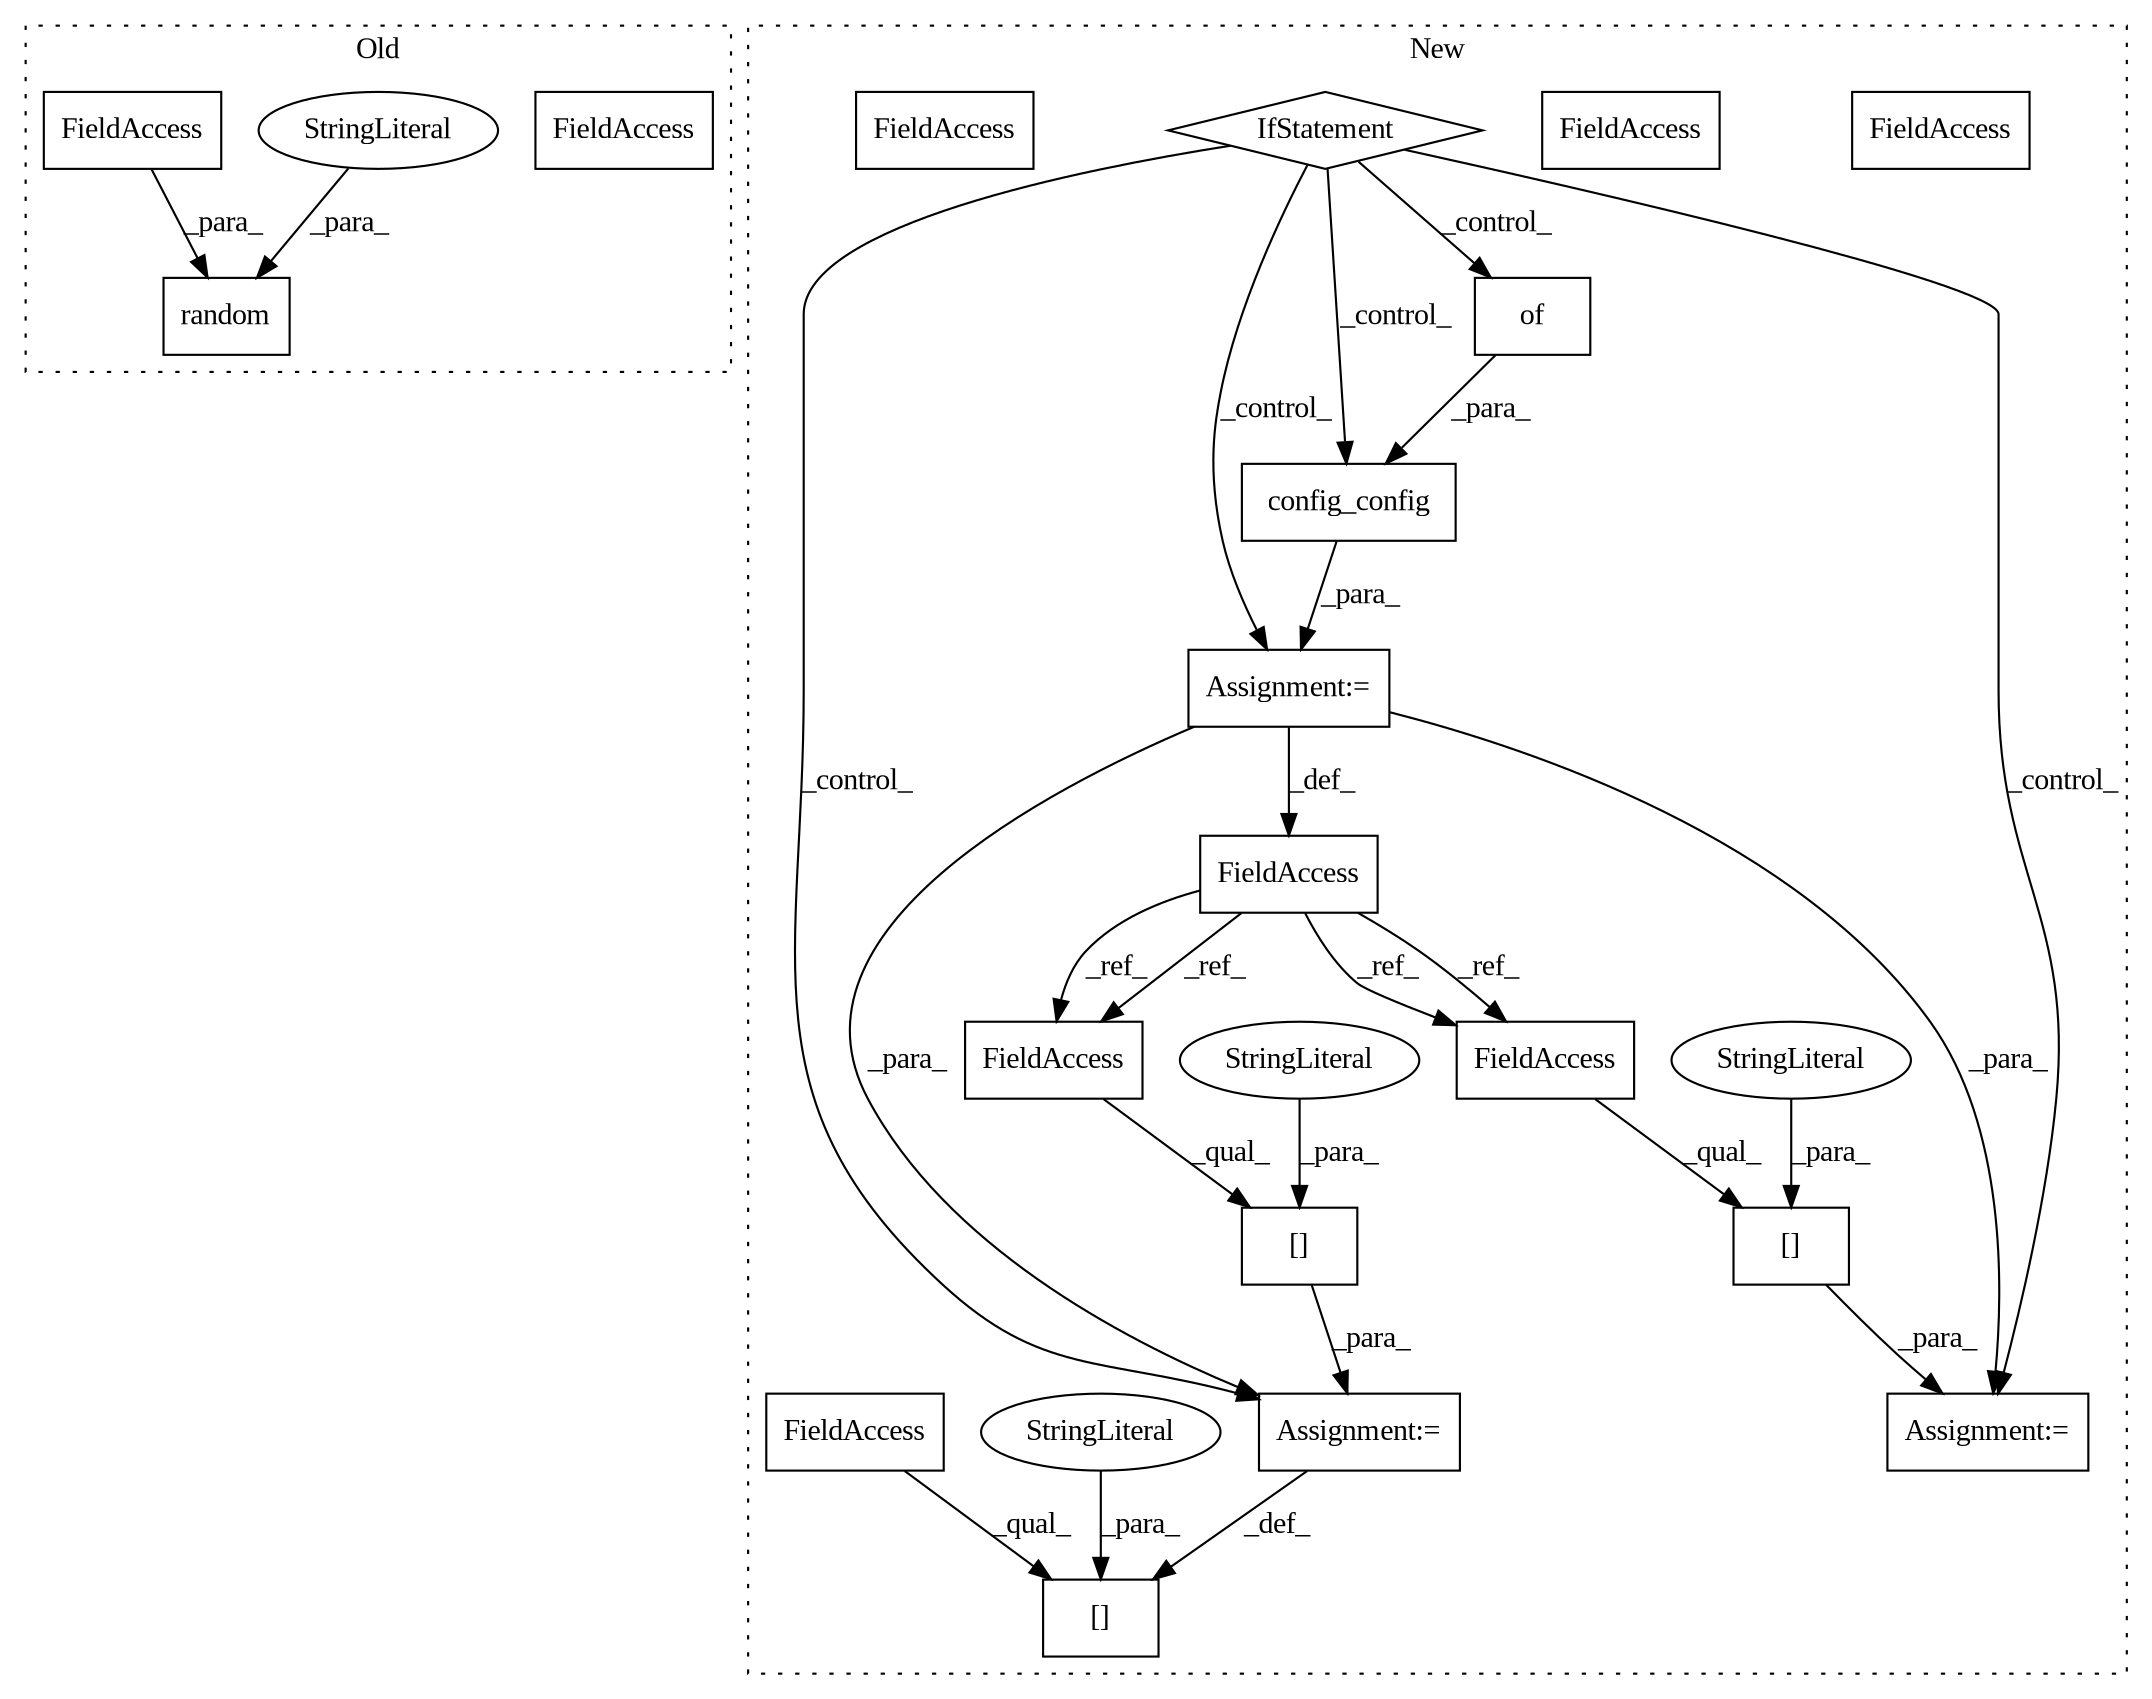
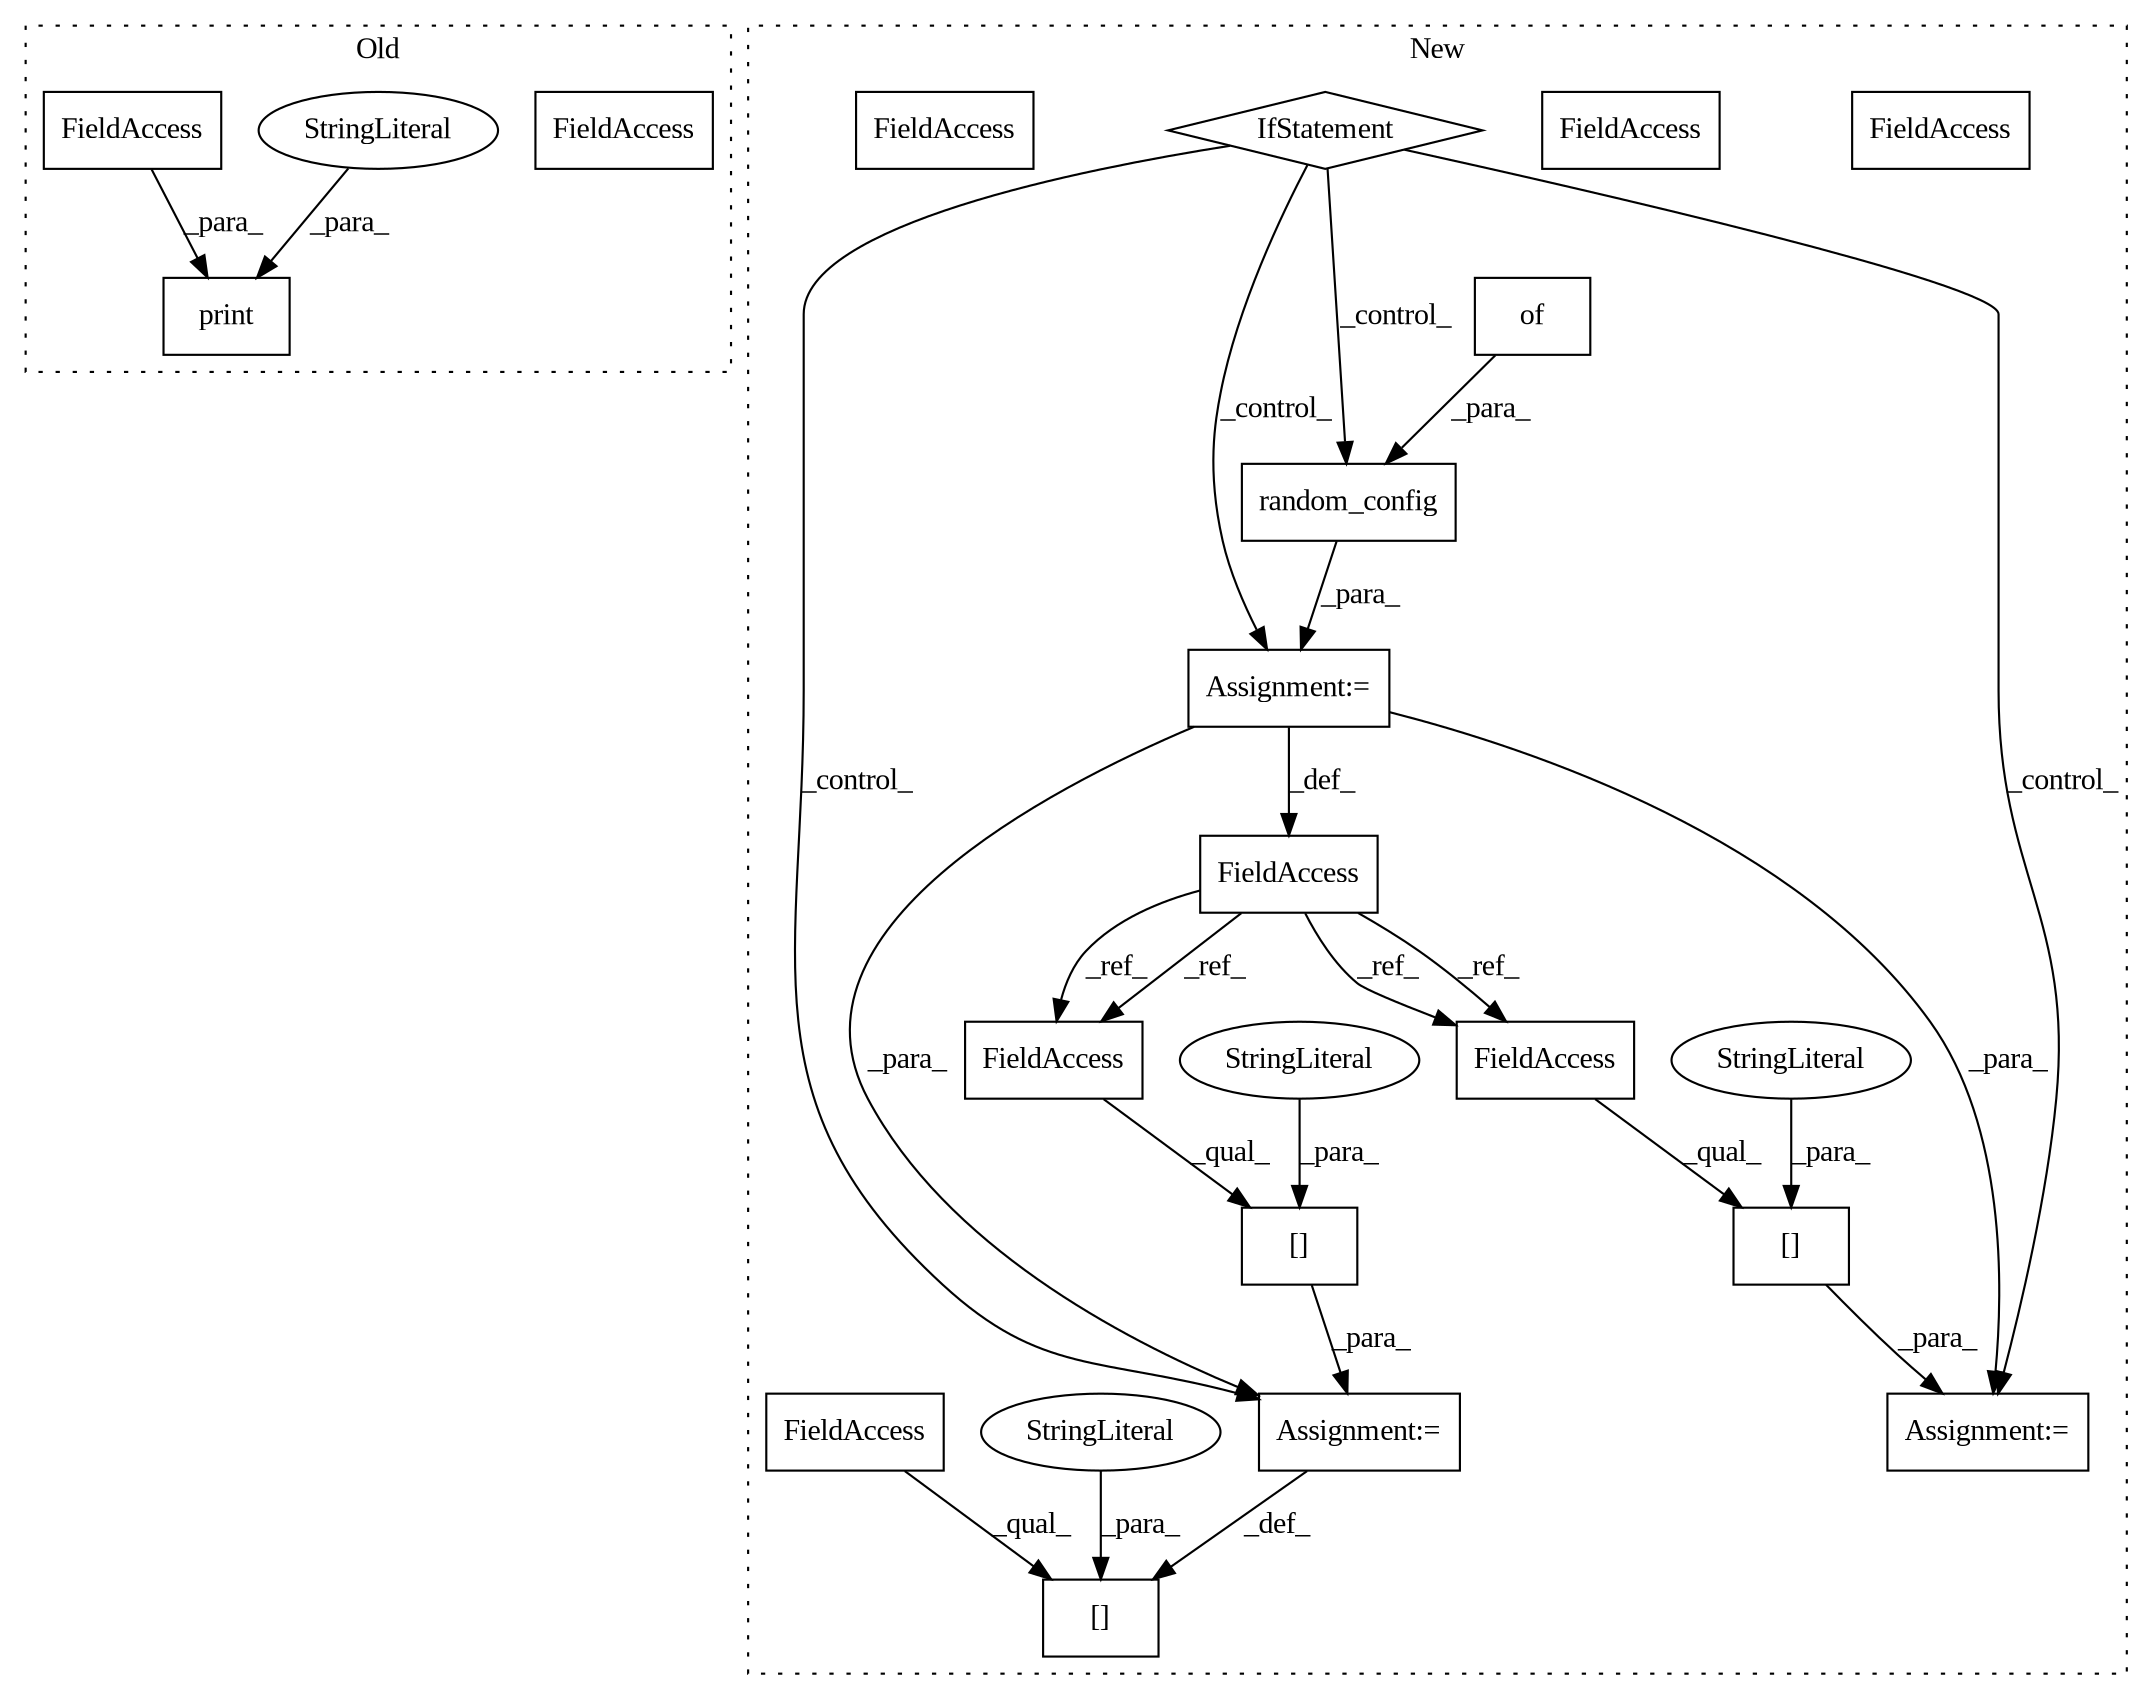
(1416, 212) -> none
(227, 316) -> (227, 316)
(1349, 502) -> (1349, 502)
